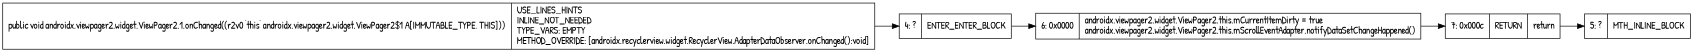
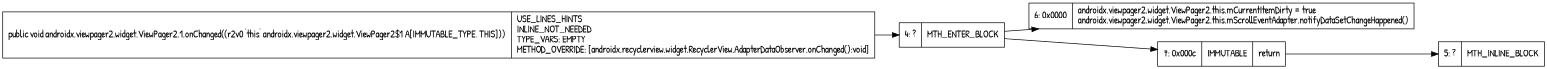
(966, 26) -> (963, 35)
(1430, 26) -> (1078, 44)
(1508, 26) -> (1227, 54)
